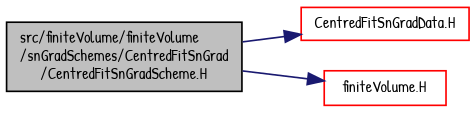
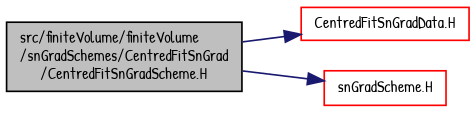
(385, 88) -> (385, 88)
